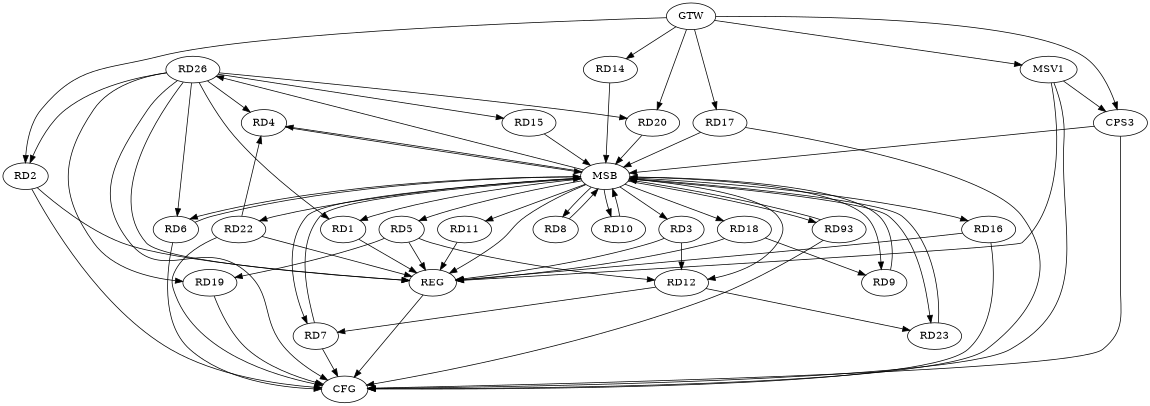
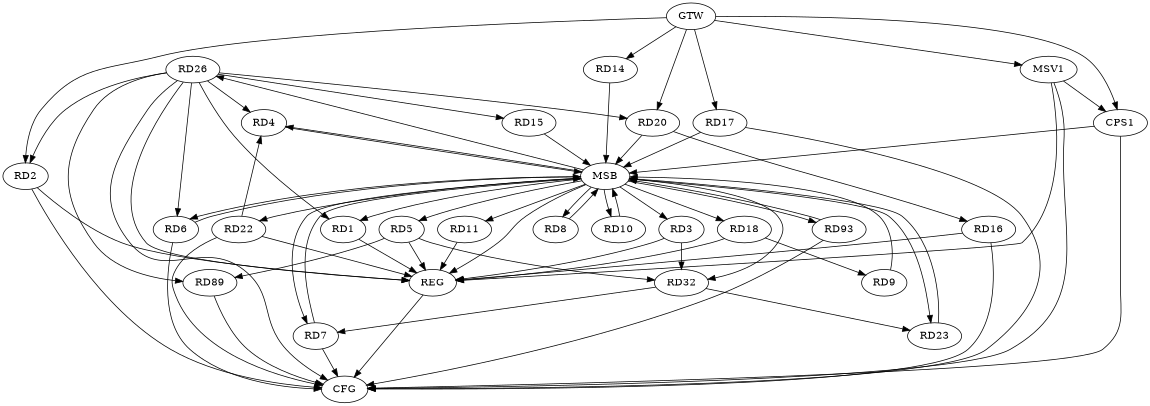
(1120, 123) -> (1120, 123)
(775, 187) -> none
(871, 201) -> (817, 176)
(210, 283) -> (210, 283)
(681, 283) -> (681, 283)
